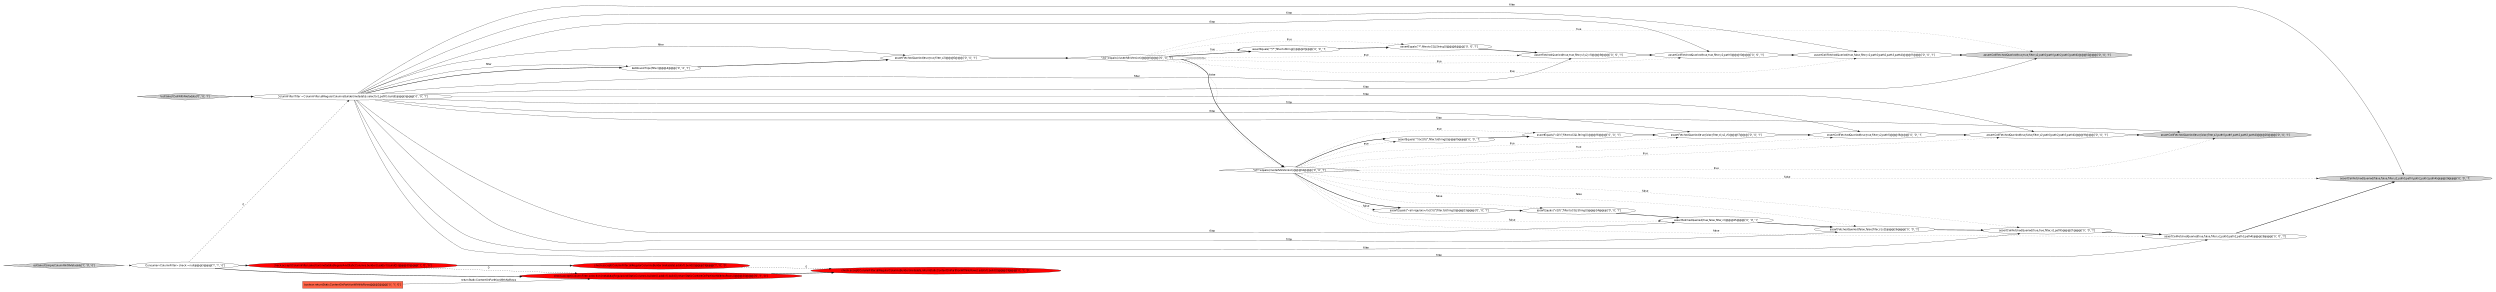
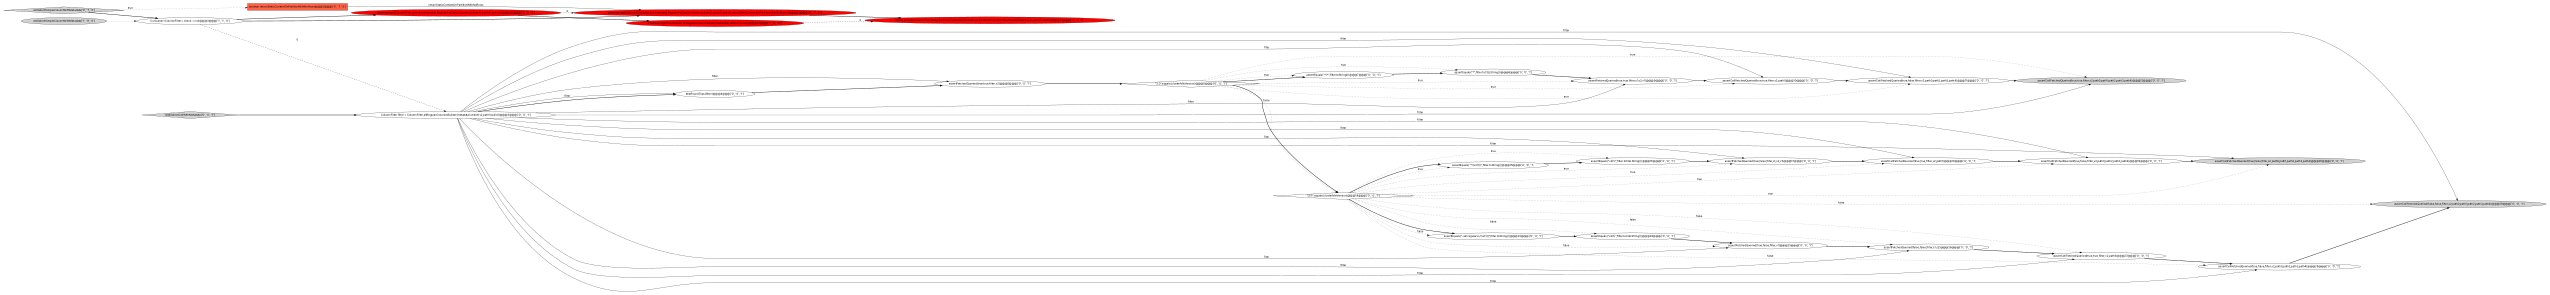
none -> (64, 10)
(64, 265) -> (64, 21)
